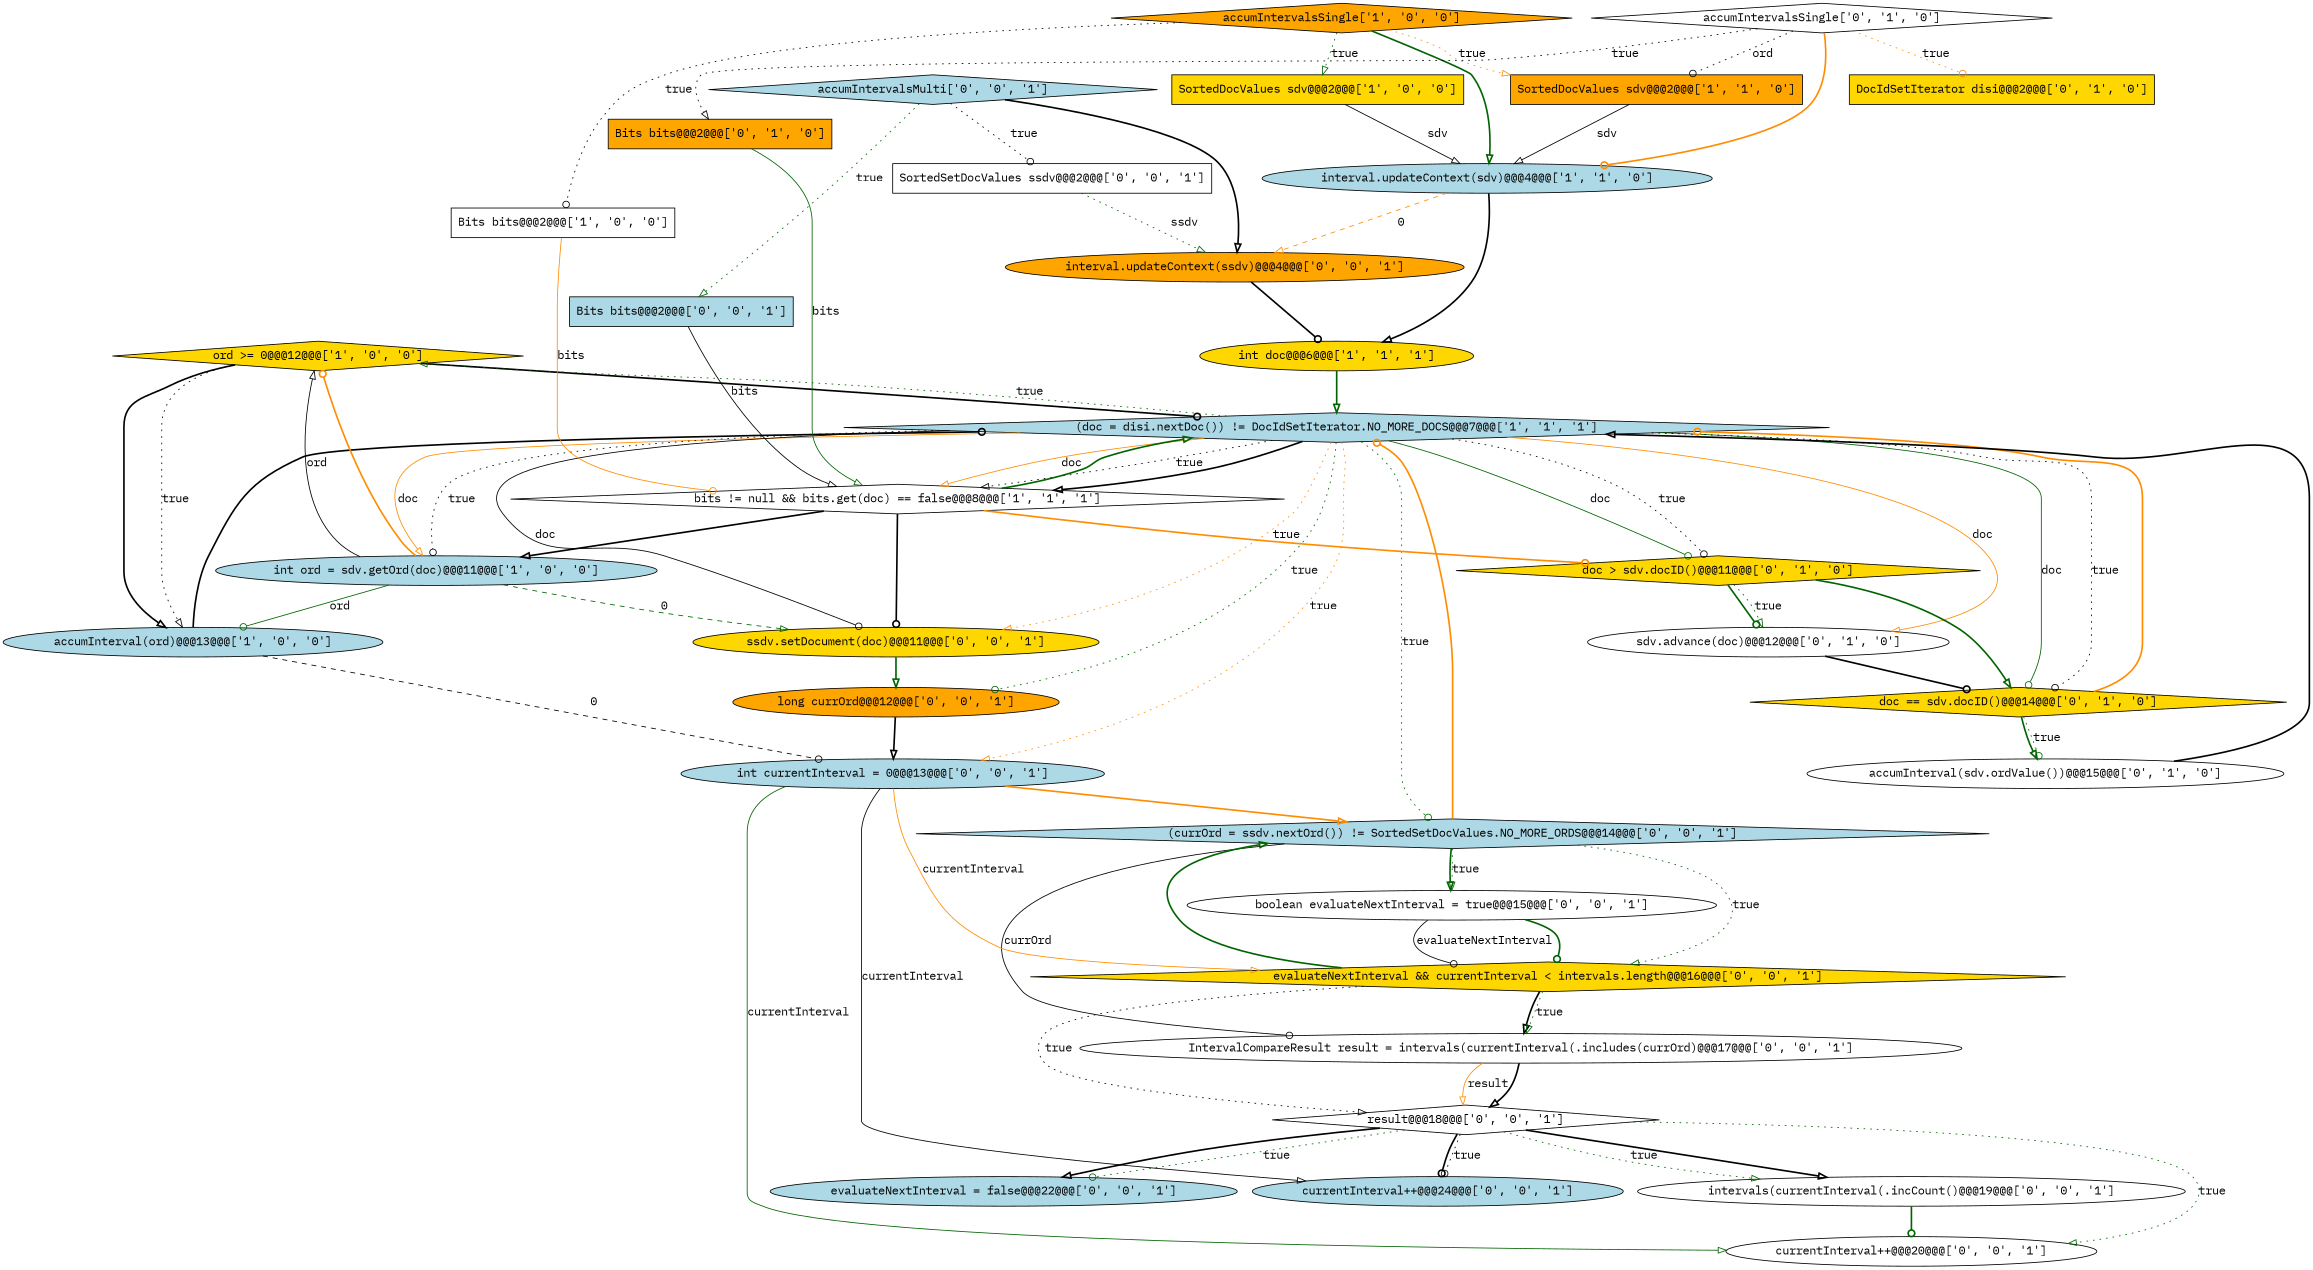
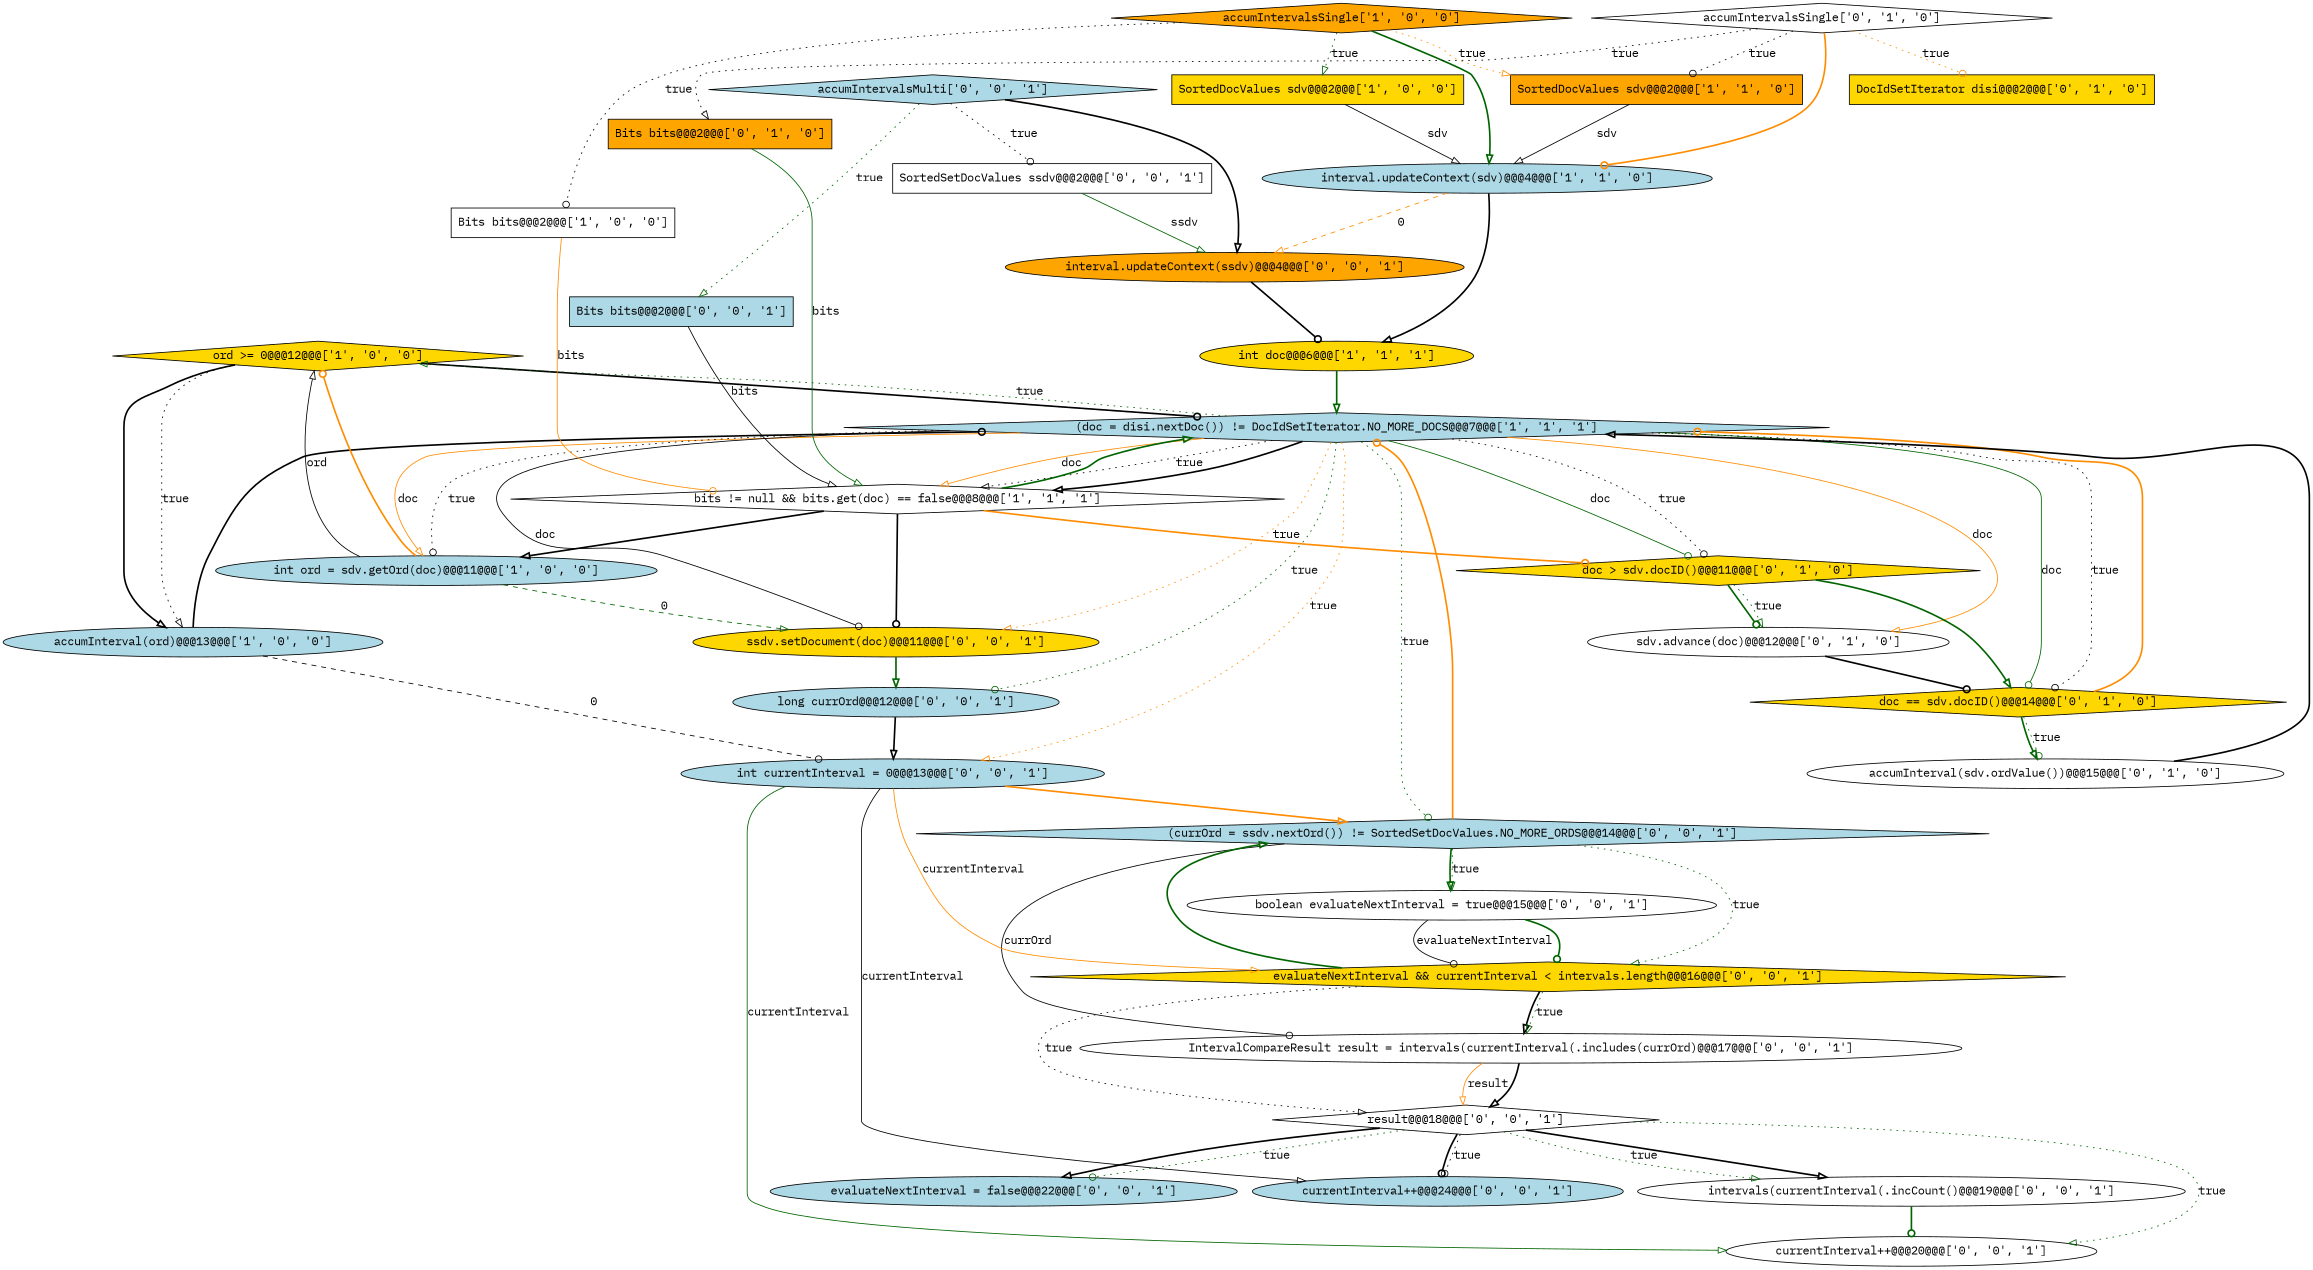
(1763, 54) -> (1763, 54)
(1140, 221) -> (1140, 221)
(318, 606) -> none
(896, 702) -> (896, 702)
